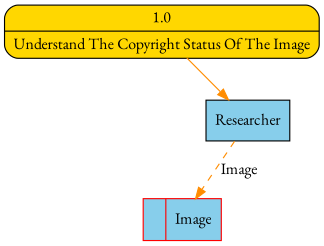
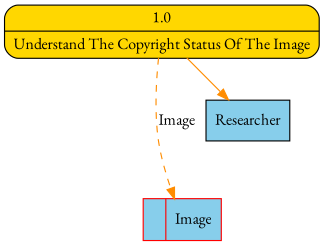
(218, 165) -> (157, 124)
